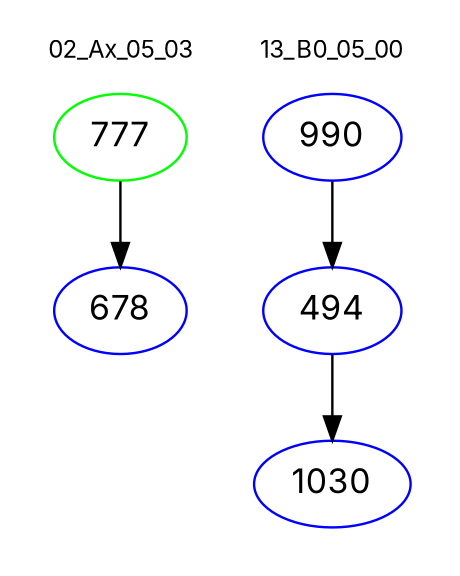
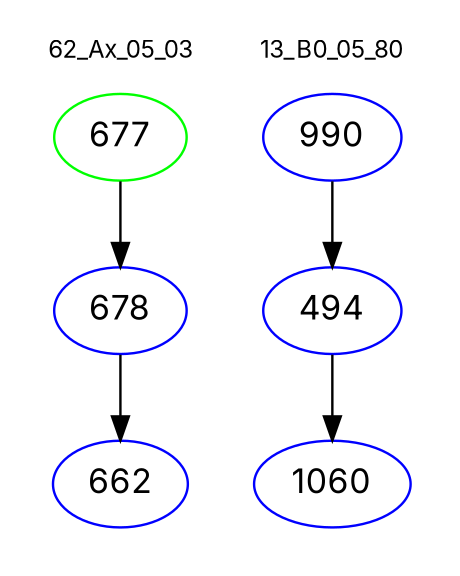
(122, 52) -> (122, 52)
(332, 52) -> (332, 52)
(120, 137) -> (120, 137)
none -> (120, 484)
(332, 484) -> (332, 484)
